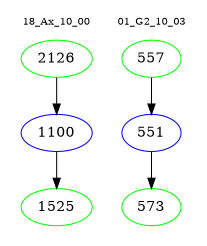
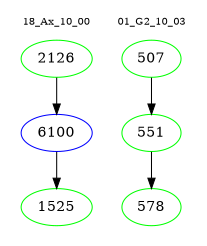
(151, 59) -> (151, 59)
(57, 133) -> (57, 133)
(151, 133) -> (151, 133)
(151, 207) -> (151, 207)
